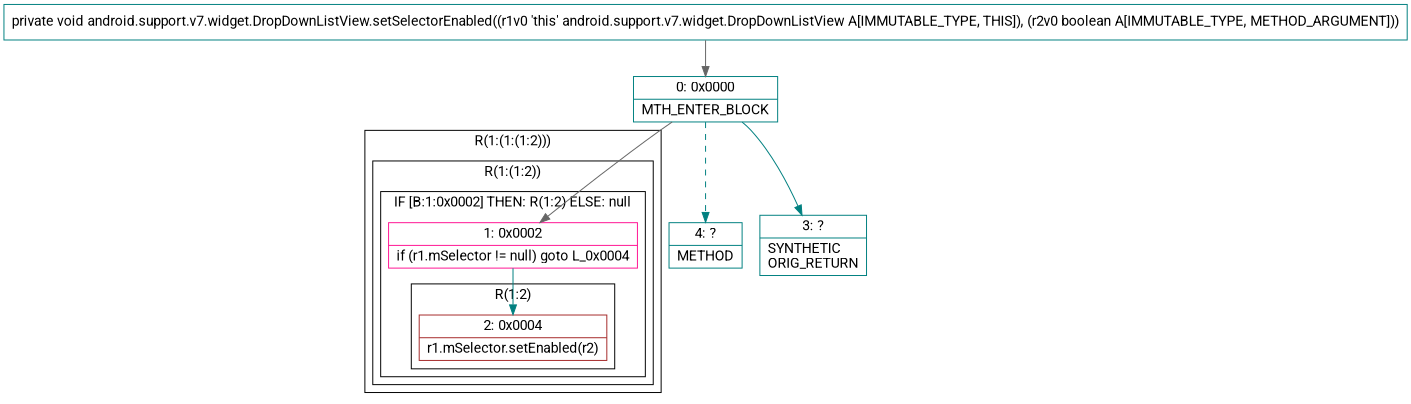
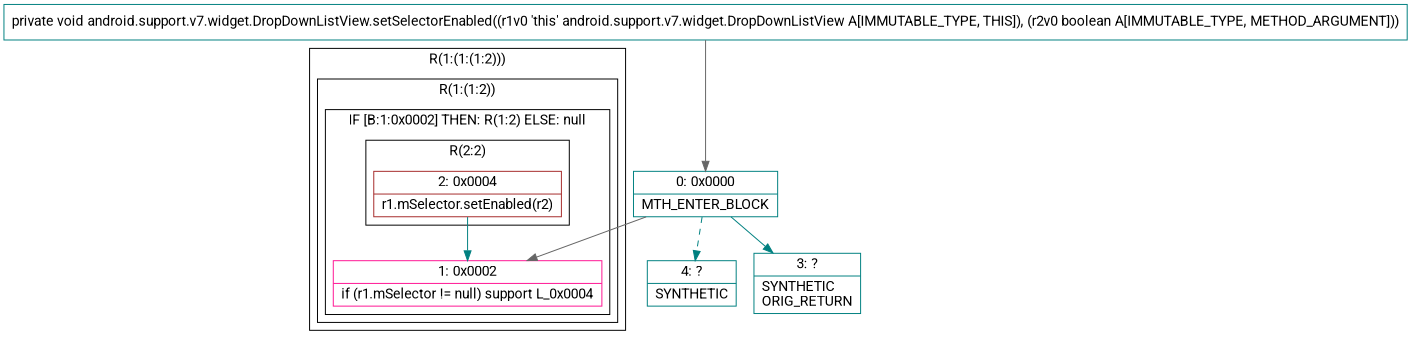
(513, 256) -> (468, 294)
(706, 256) -> (692, 294)
(513, 290) -> (468, 234)
(513, 295) -> (468, 152)
